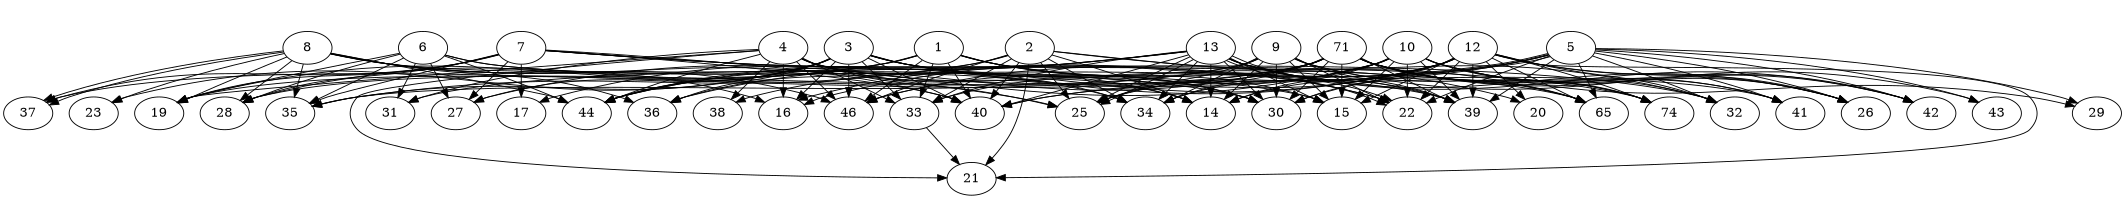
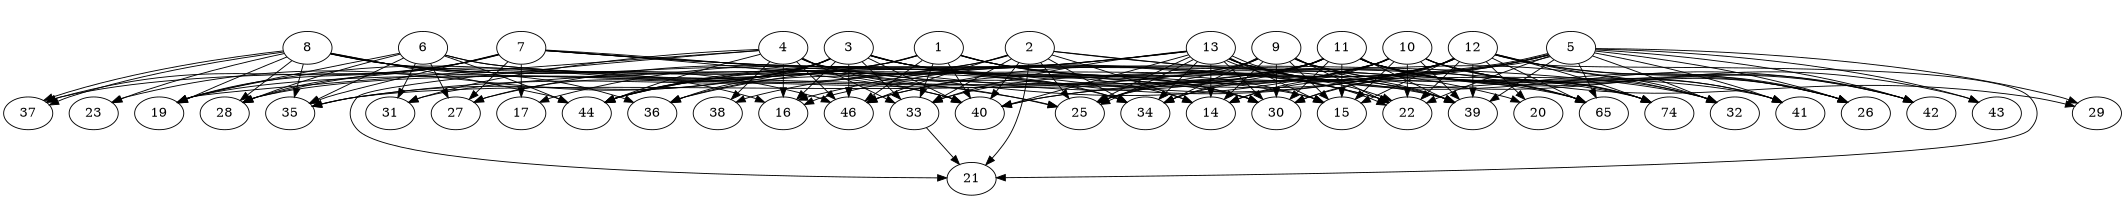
(1342, 48) -> (1342, 48)
(992, 81) -> none
